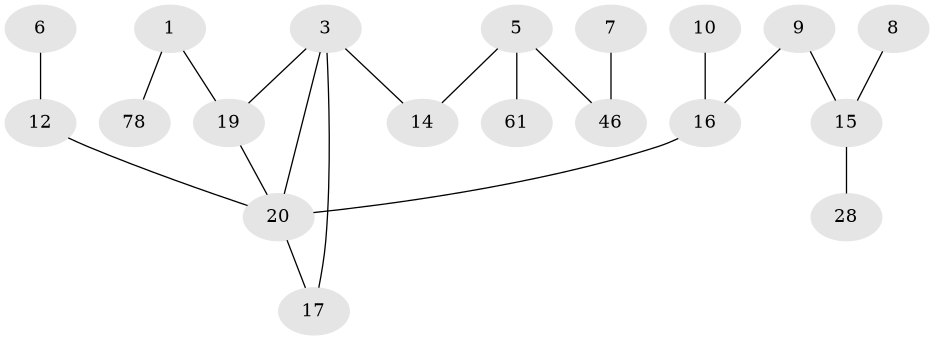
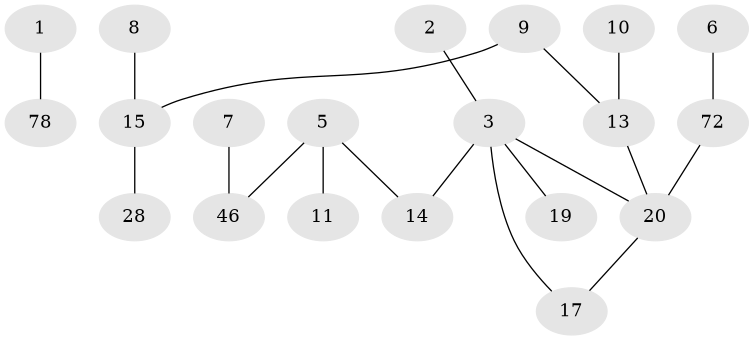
none -> (430, 29)
(200, 76) -> none
(41, 123) -> (713, 123)
(517, 123) -> (323, 217)
(705, 123) -> (619, 123)
(254, 170) -> none
